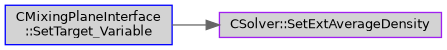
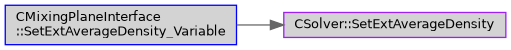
(89, 25) -> (121, 25)
